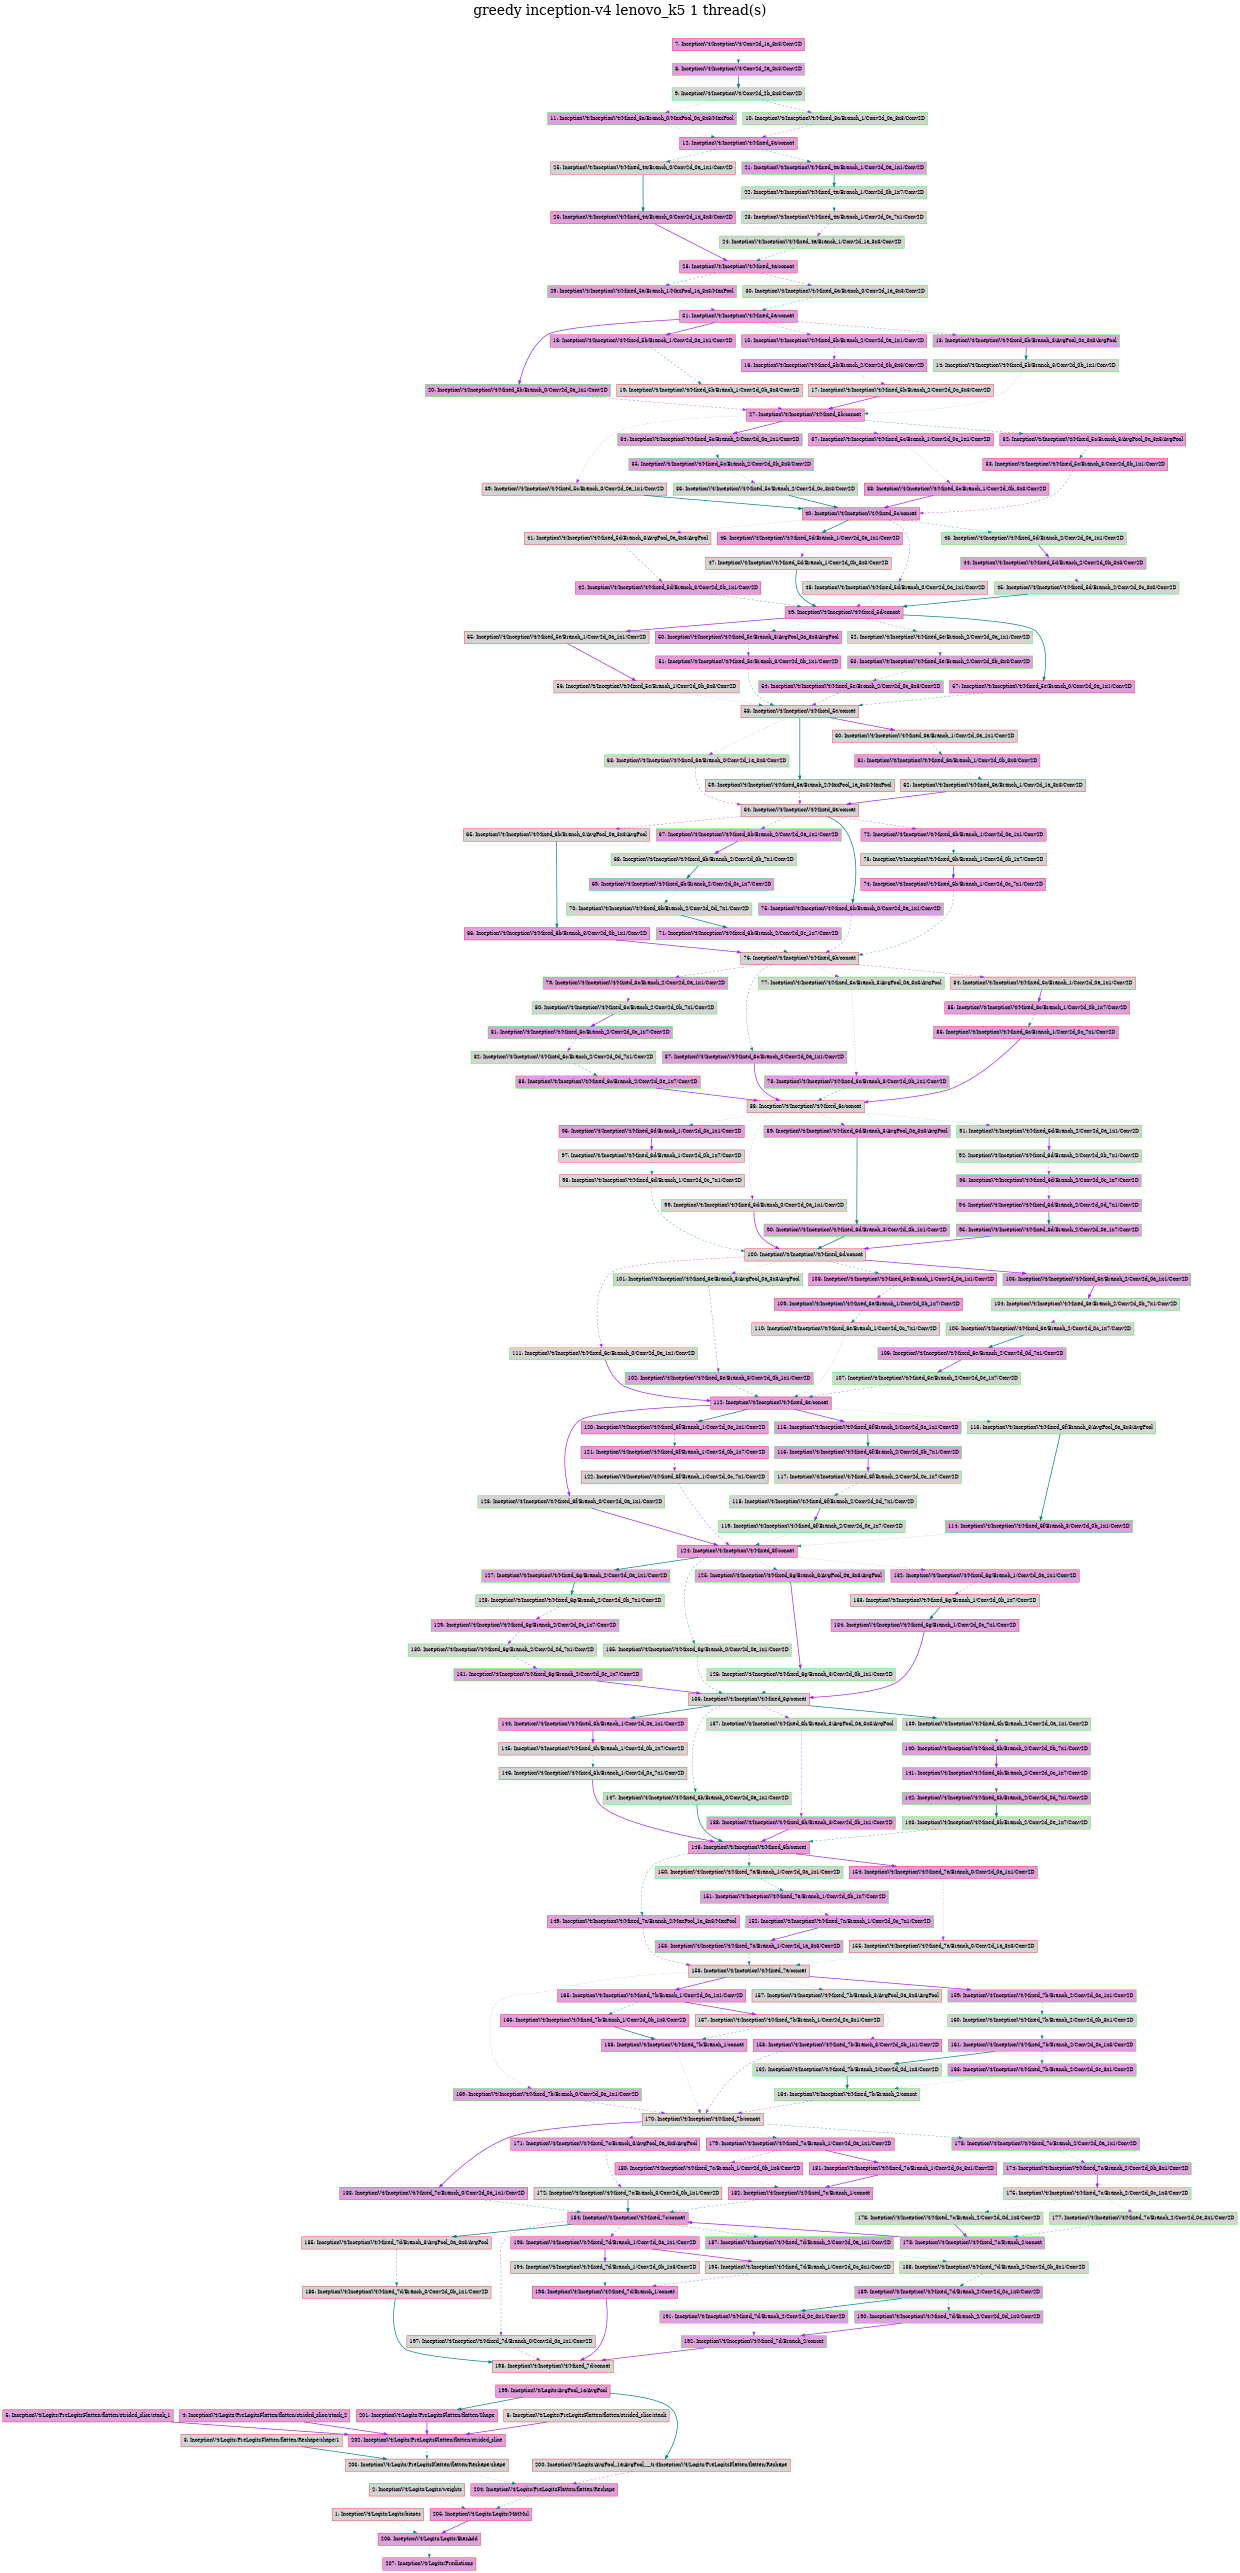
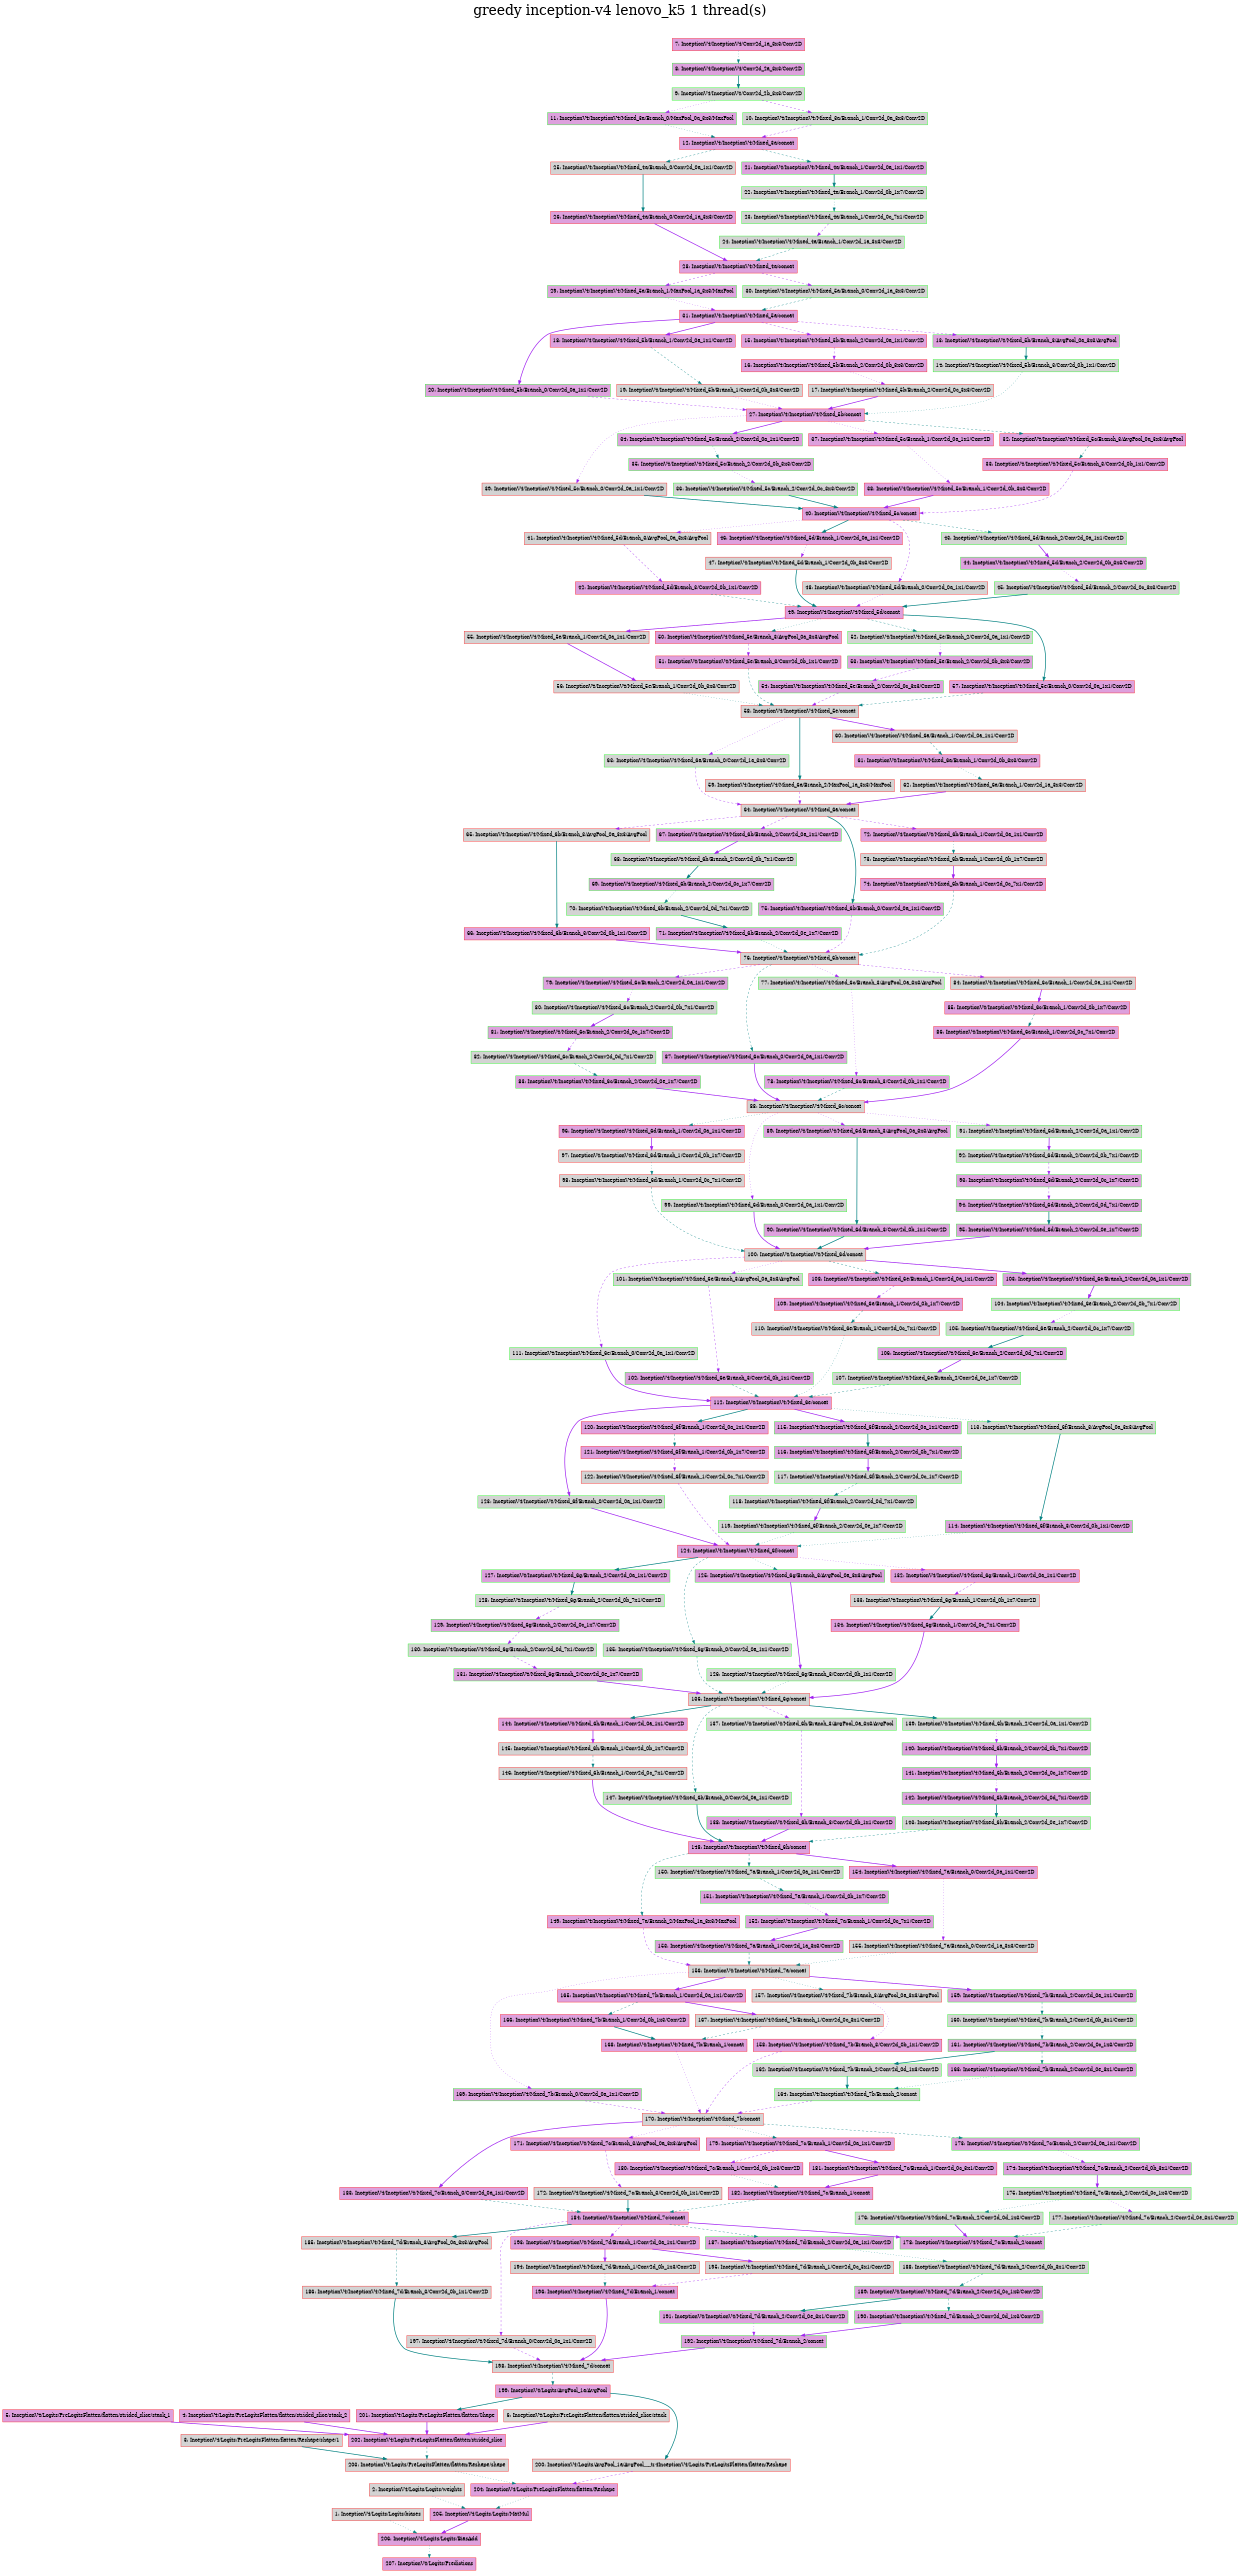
(796, 2229) -> (792, 2230)
none -> (553, 2377)
(514, 2502) -> (514, 2502)
